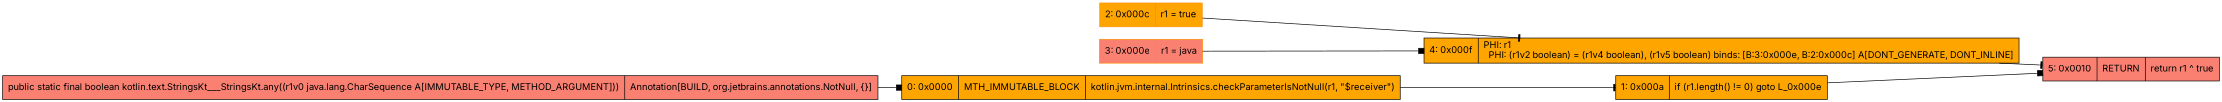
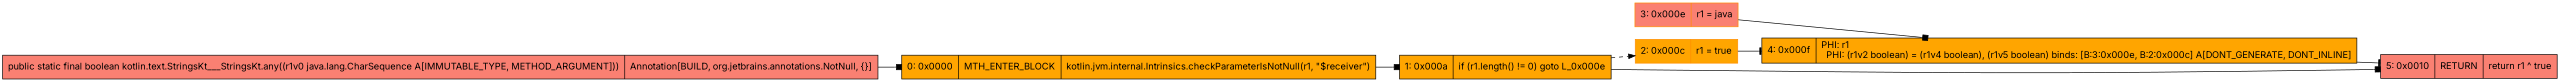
none -> (1620, 57)
(1022, 87) -> (1010, 67)
(1506, 88) -> (1384, 67)
